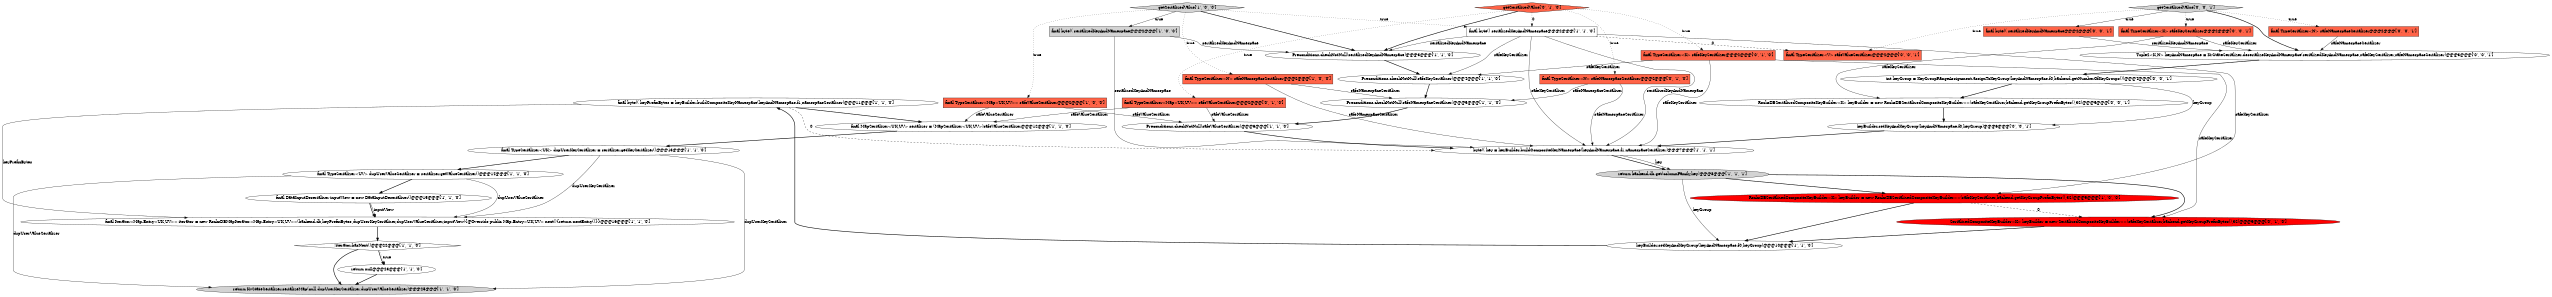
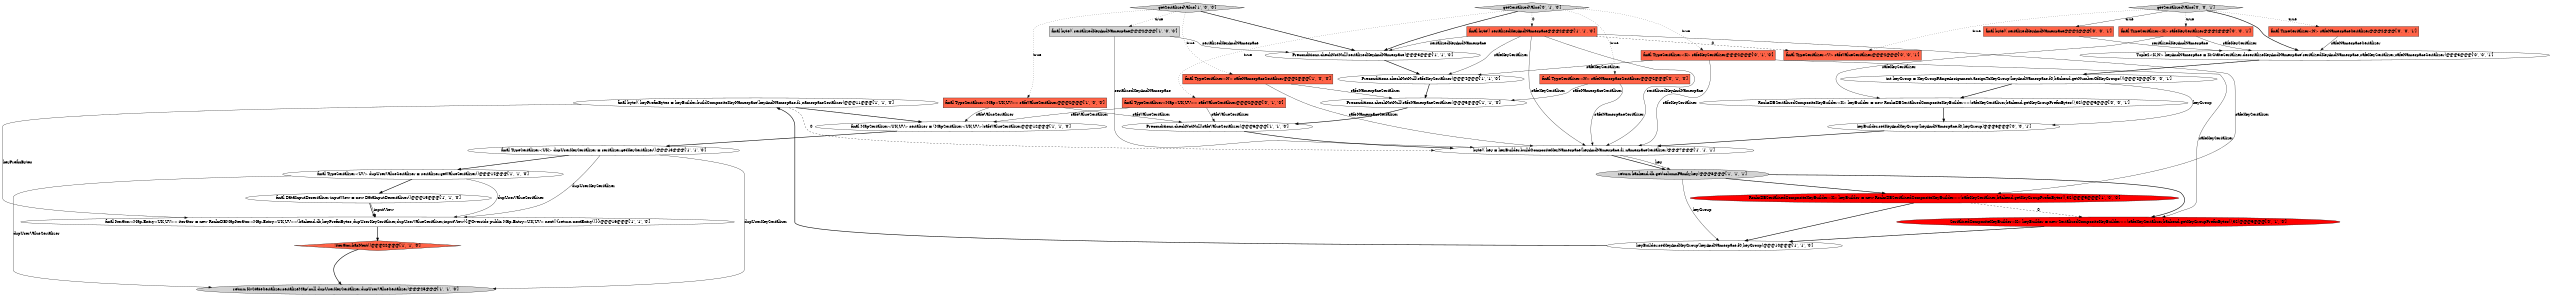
(1532, 8) -> (1532, 8)
(1341, 18) -> none
(1154, 19) -> (1154, 19)
(1532, 31) -> (1532, 31)
(378, 246) -> (378, 246)
(387, 270) -> none
